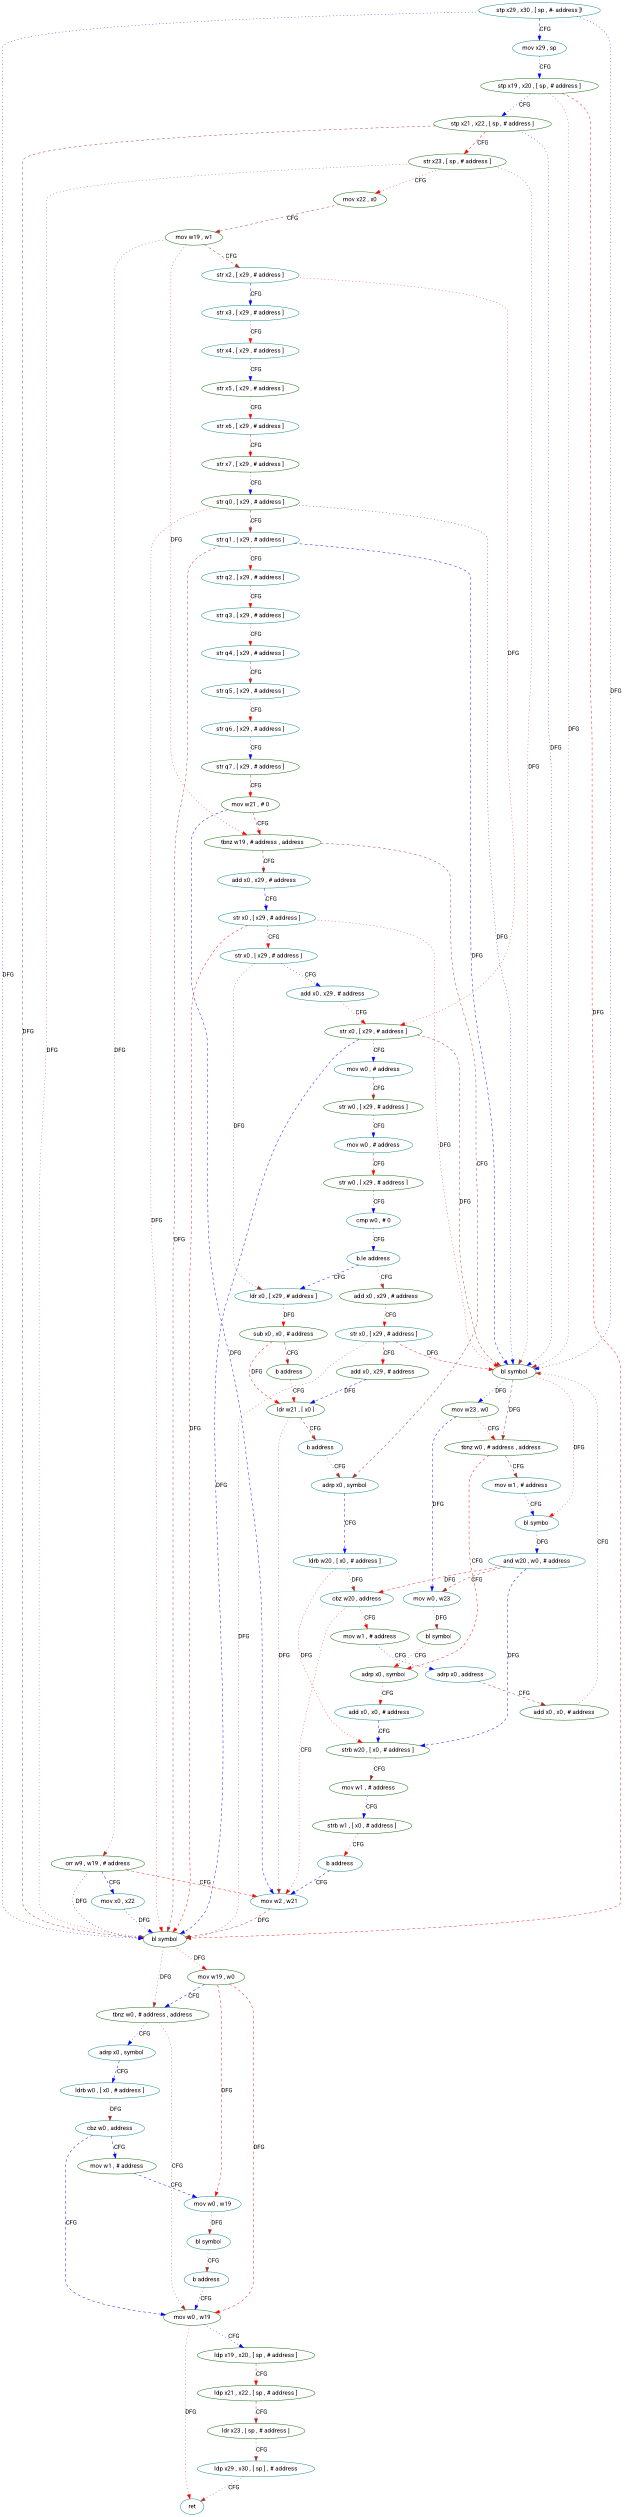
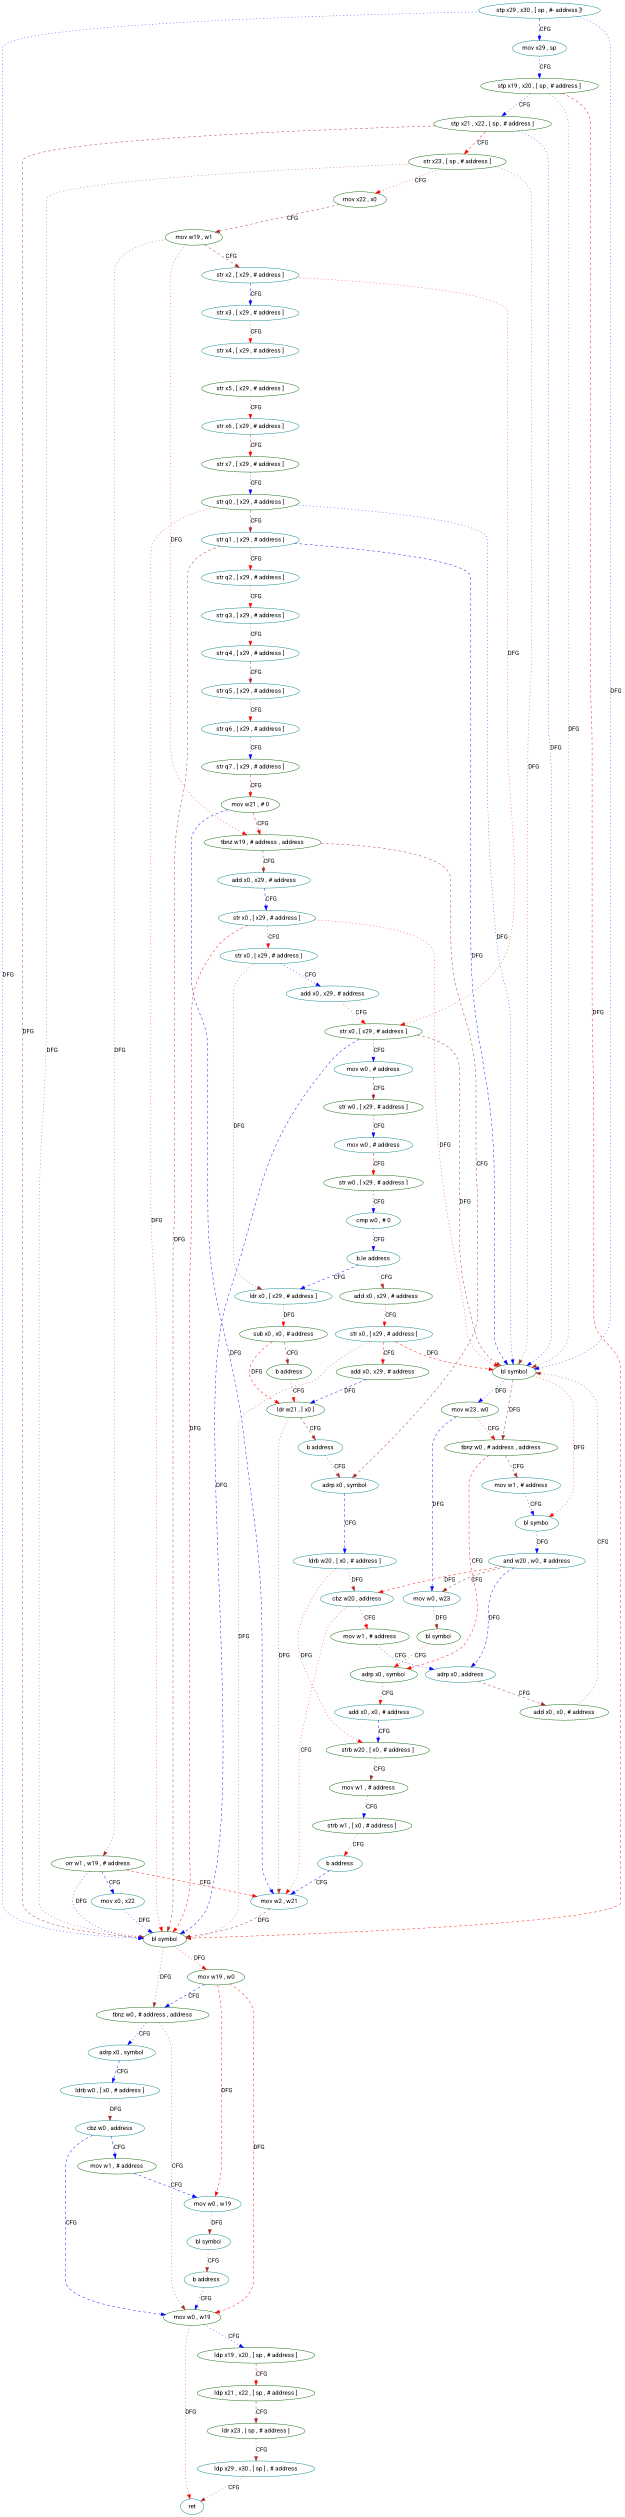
(250, 368) -> none
(508, 1684) -> (488, 1613)
(98, 1864) -> (98, 1864)
